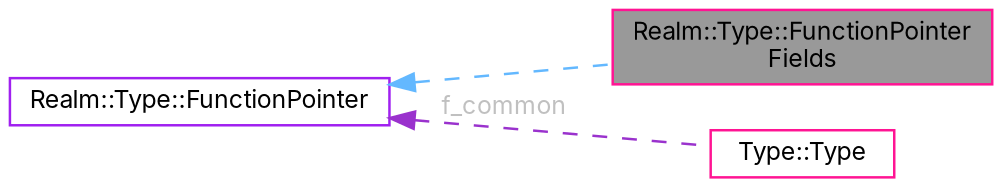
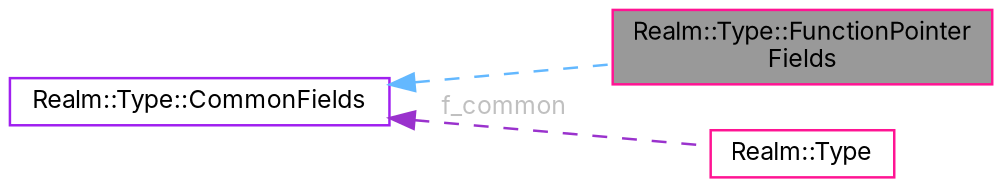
(200, 102) -> (200, 102)
(802, 154) -> (802, 154)
